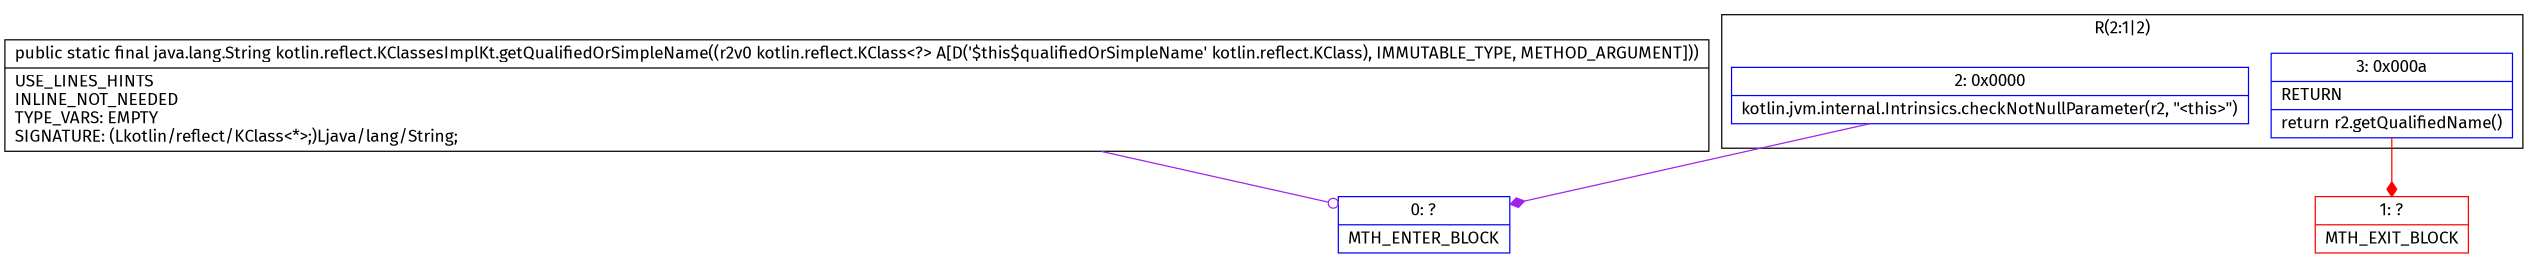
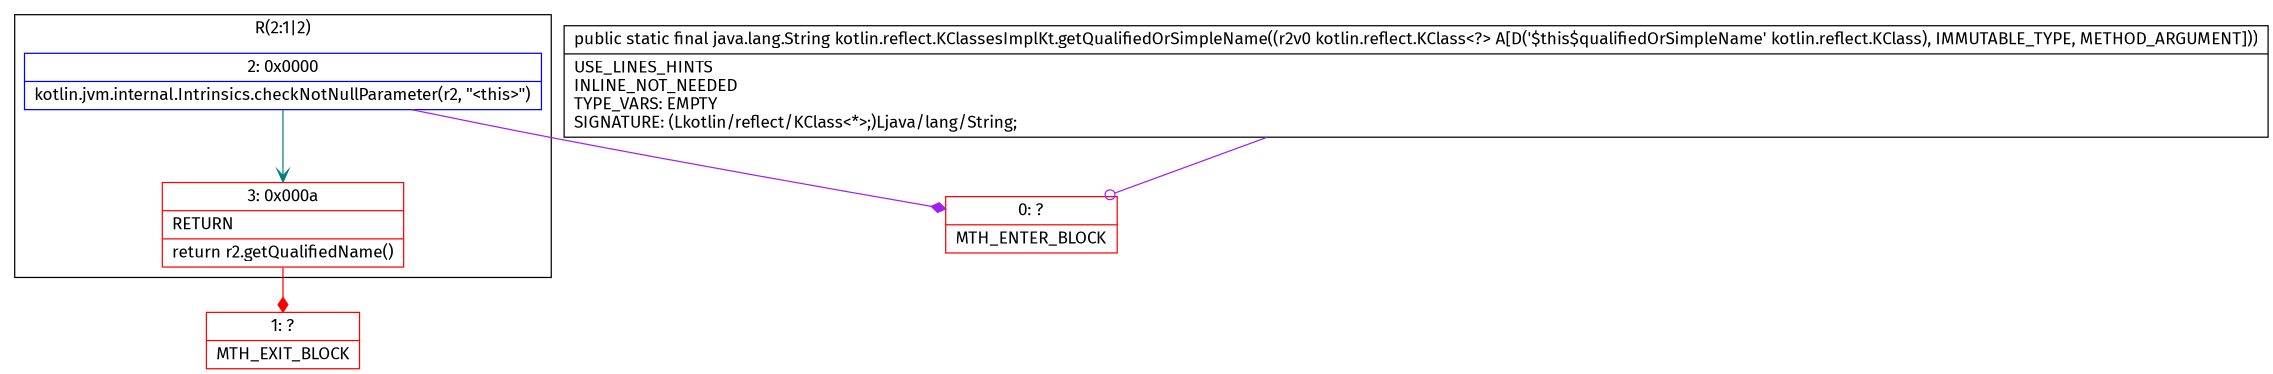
(2392, 96) -> (283, 225)
none -> (283, 140)
(1424, 225) -> (1031, 225)
